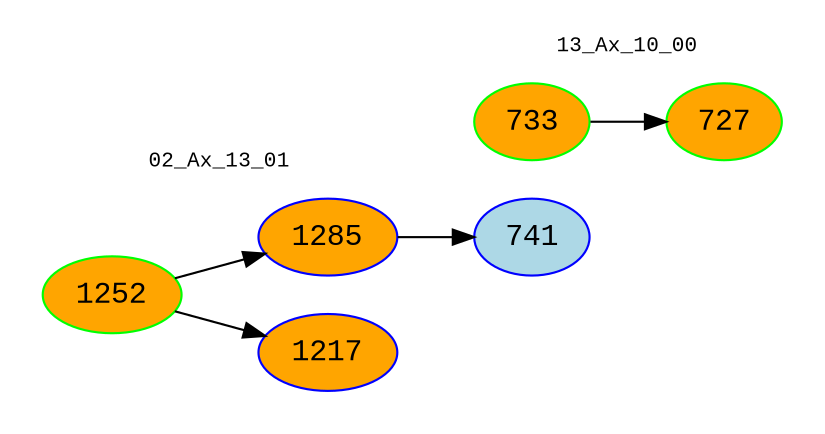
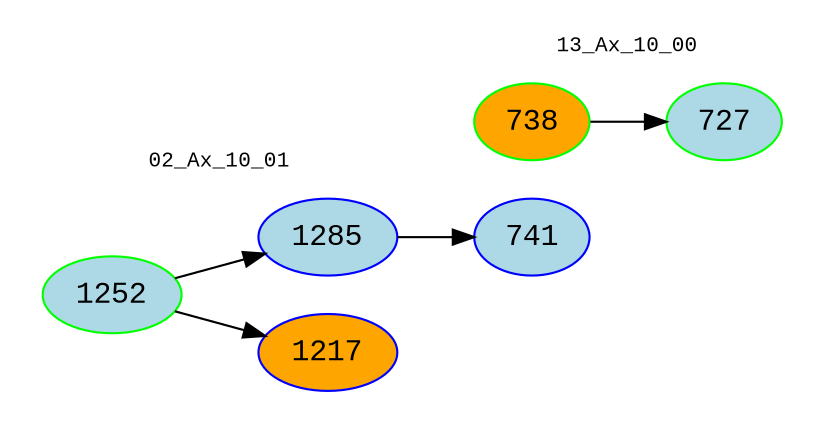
(532, 122) -> (532, 122)
(724, 122) -> (724, 122)
(220, 161) -> (220, 161)
(328, 237) -> (328, 237)
(112, 295) -> (112, 295)
